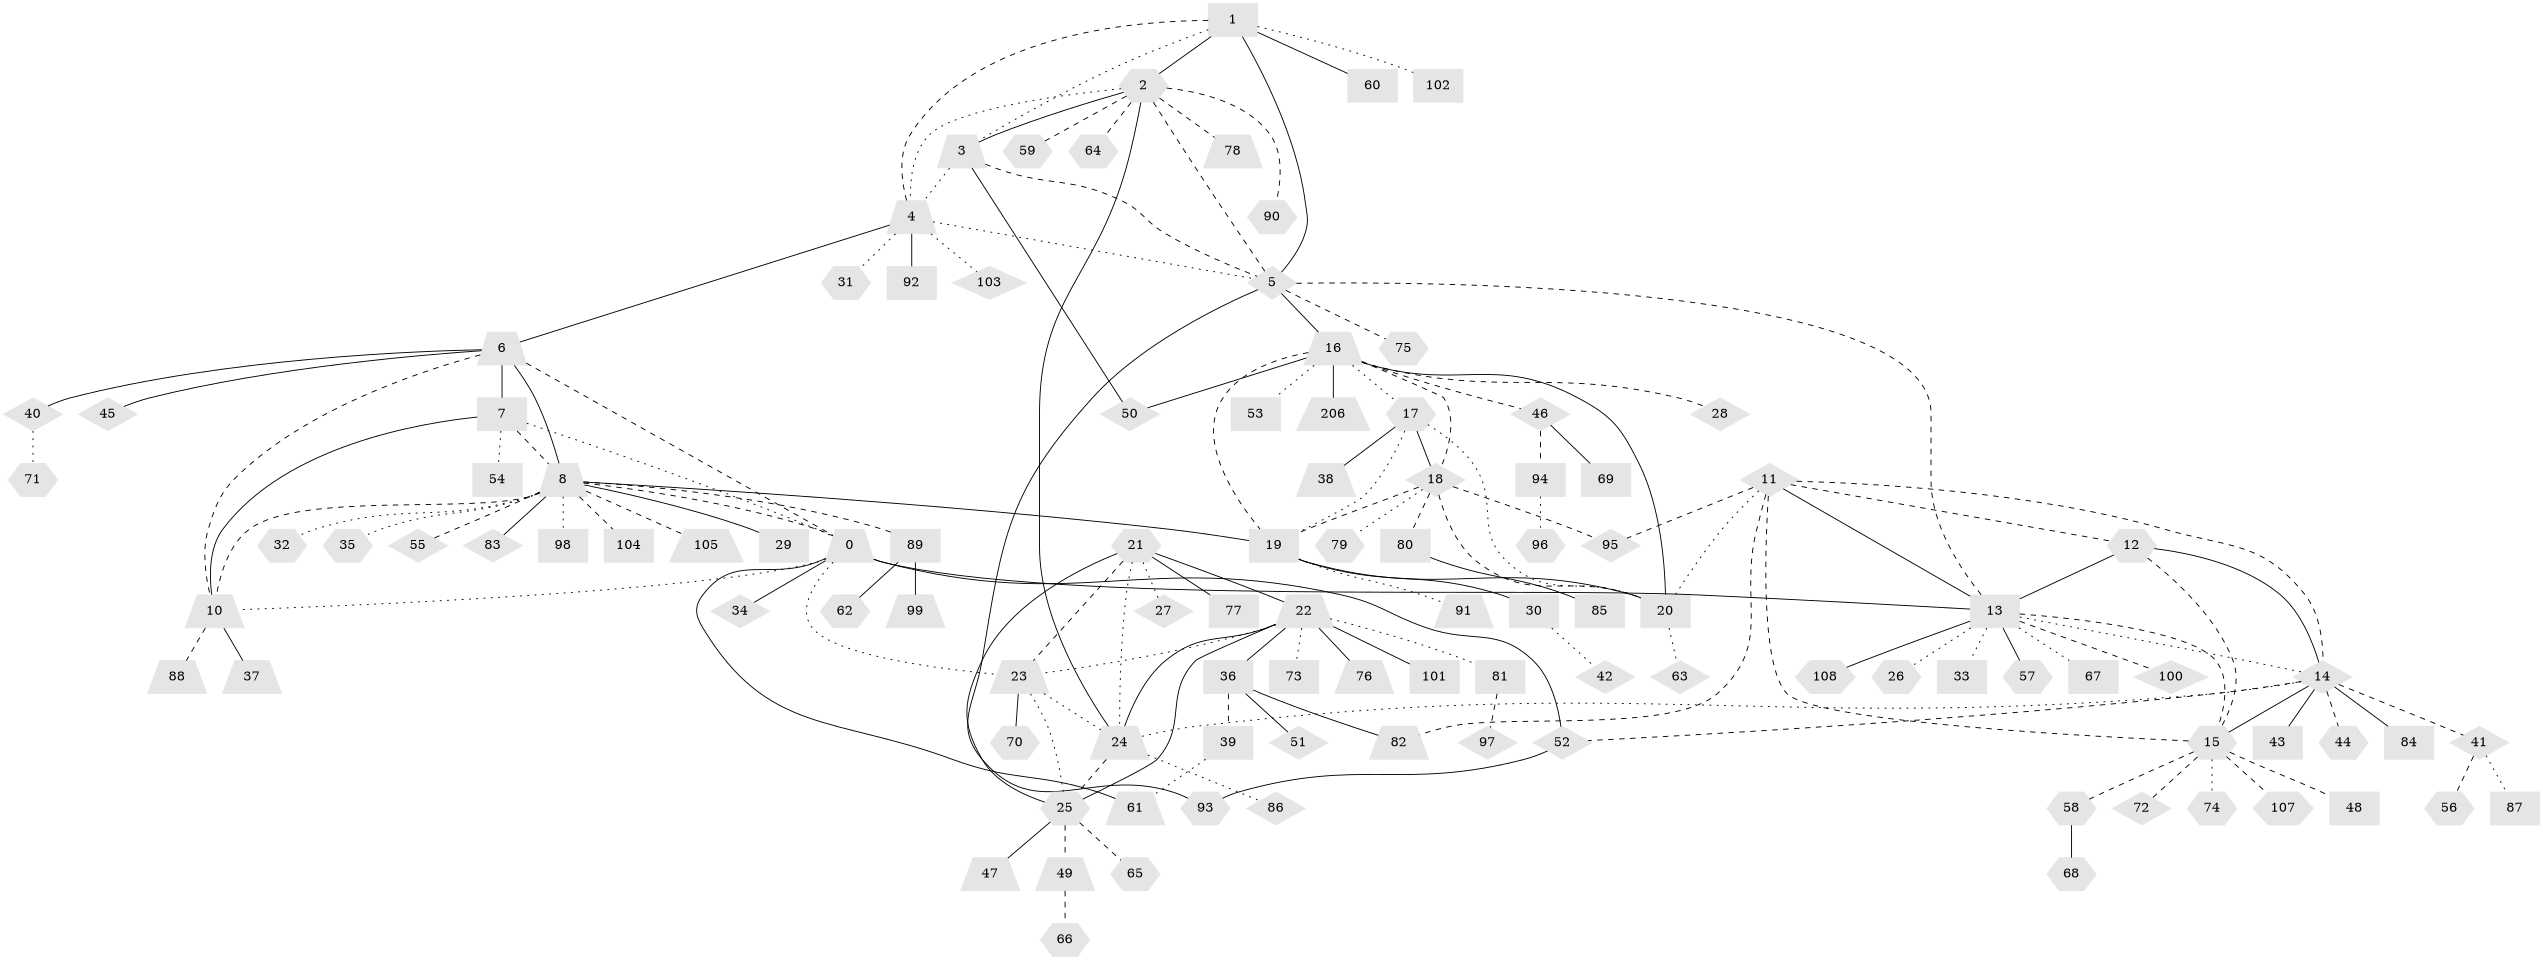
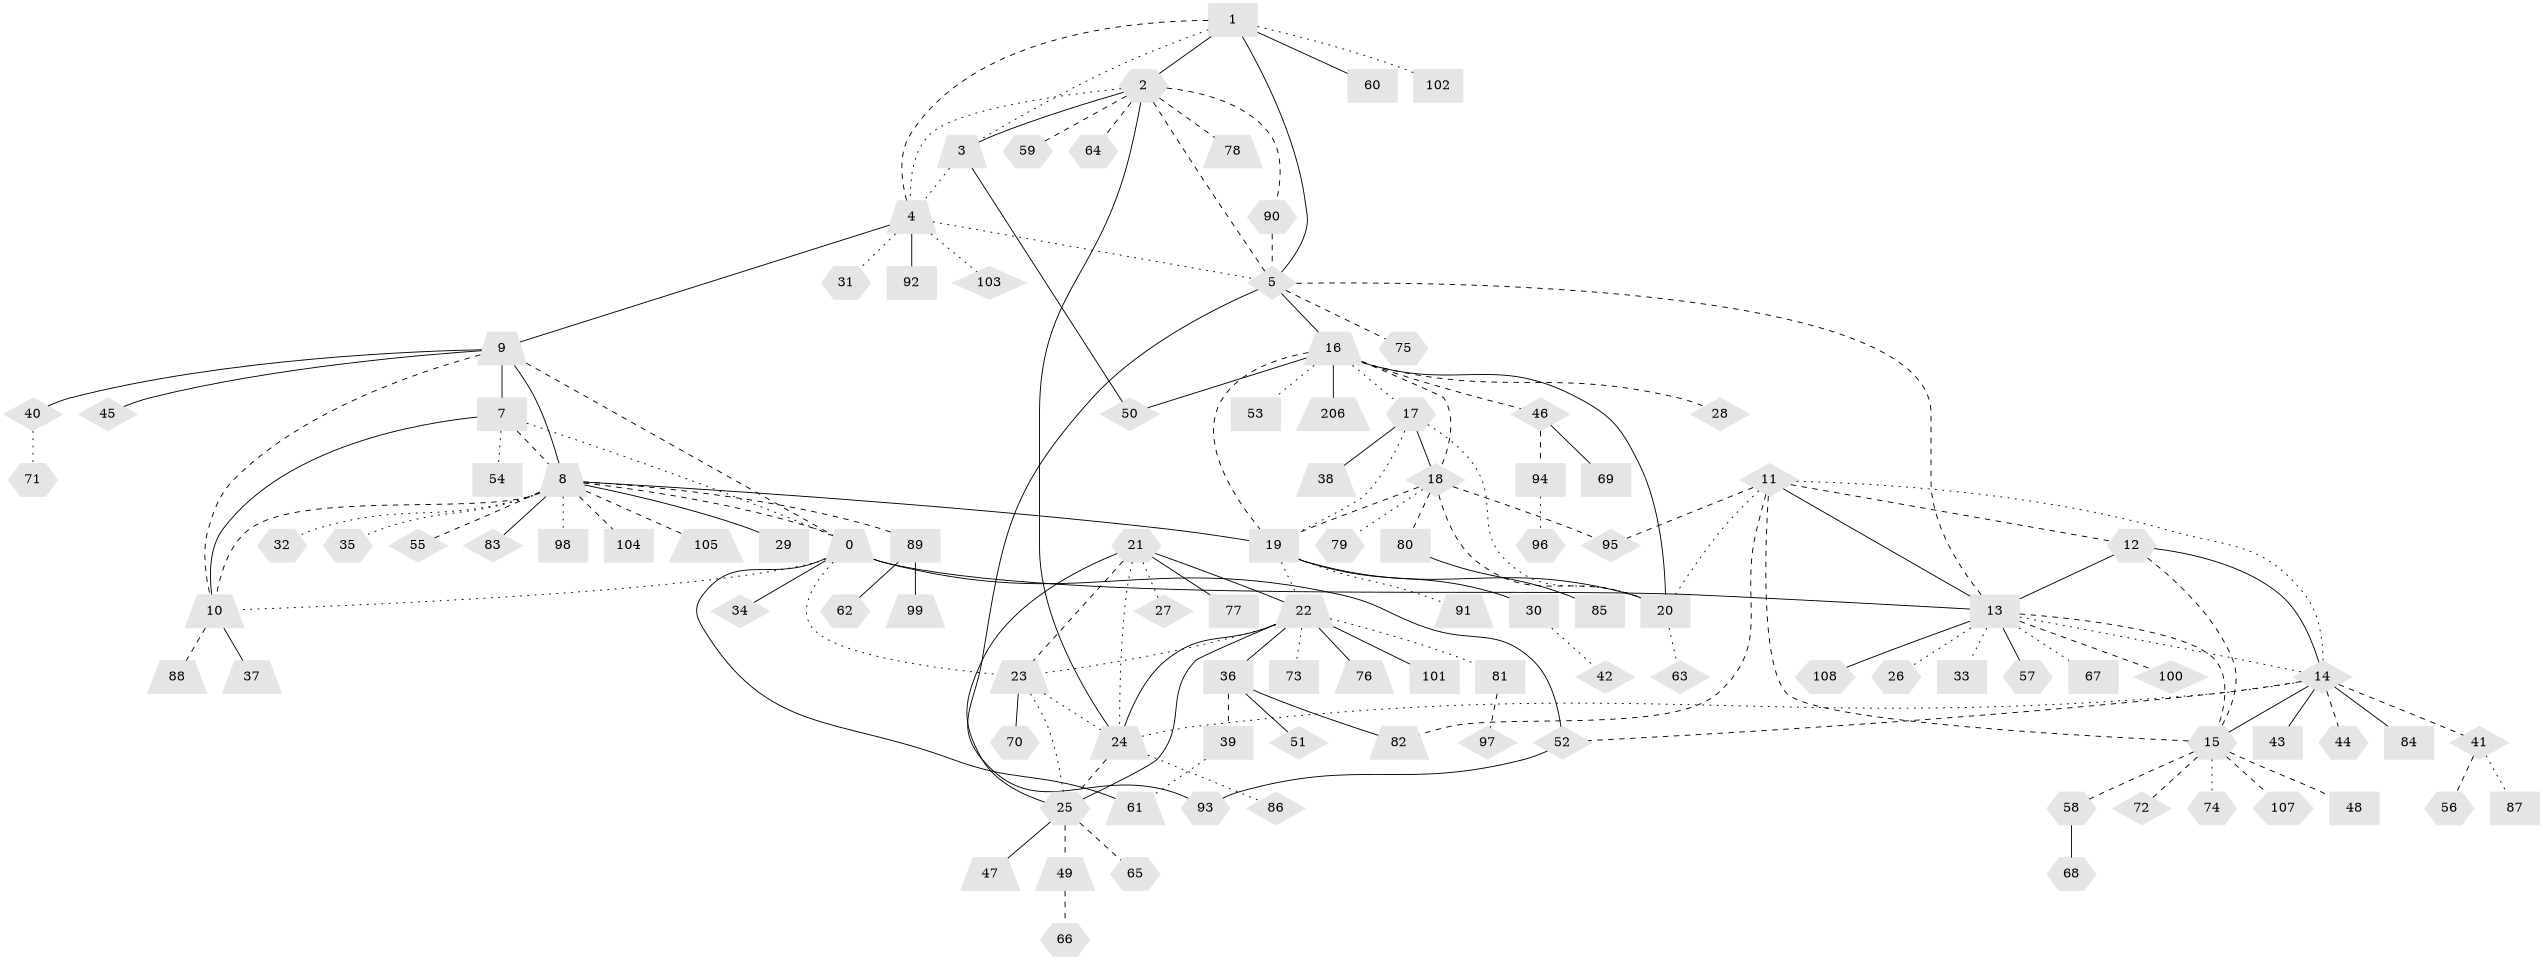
(1128, 204) -> (1272, 250)
(502, 349) -> (502, 349)
(2095, 513) -> (2095, 513)
none -> (1289, 579)
